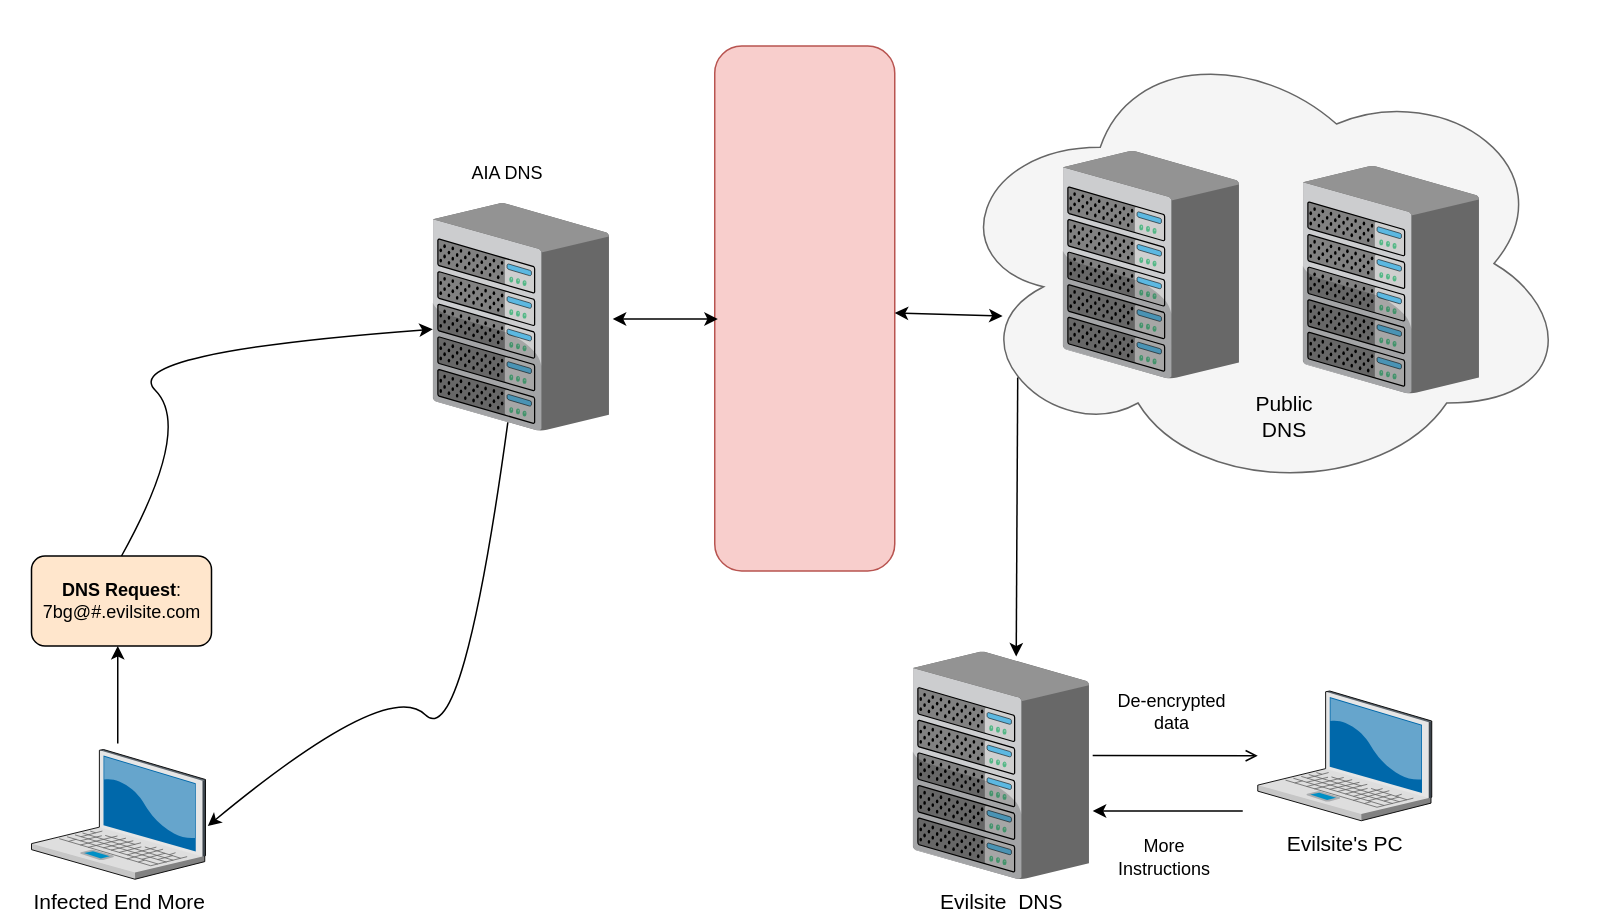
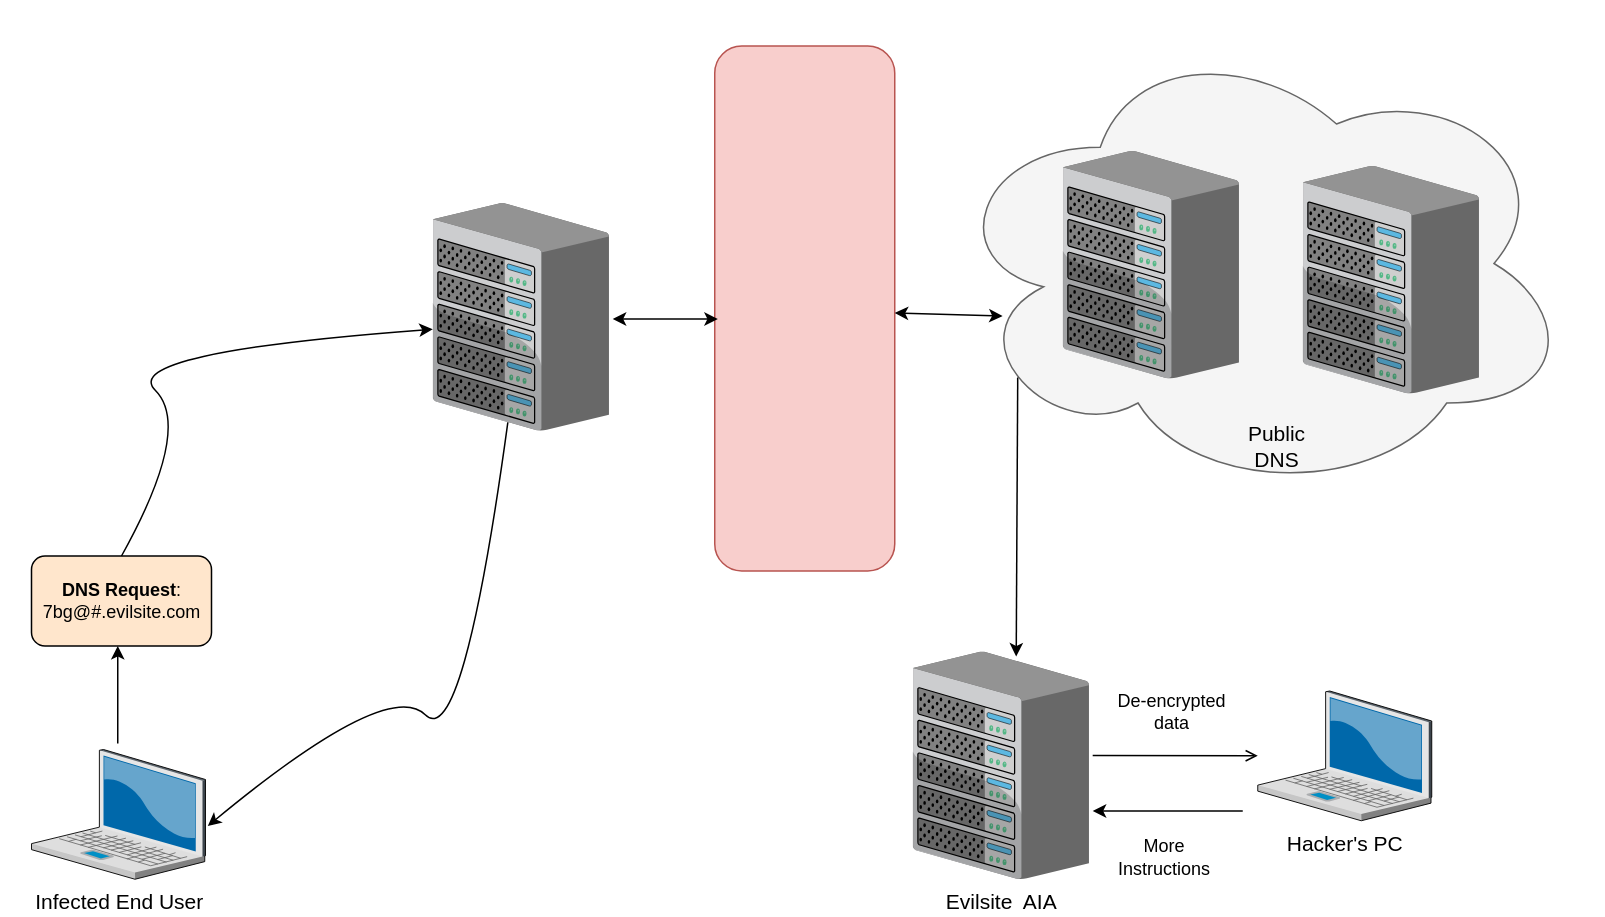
(508, 173) -> none
(1285, 416) -> (1277, 446)
(1346, 844) -> (1346, 844)
(120, 903) -> (120, 903)
(1002, 903) -> (1002, 903)
